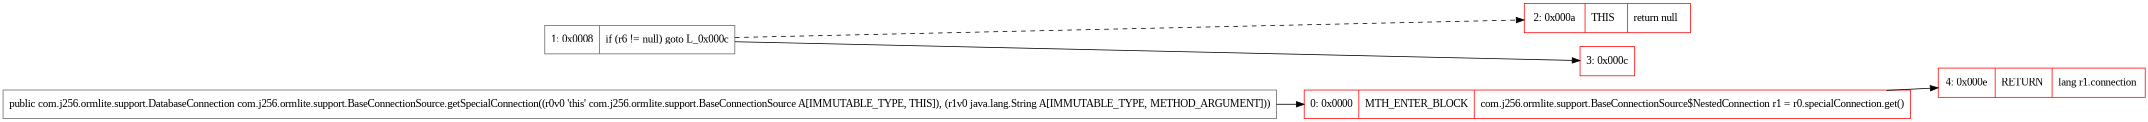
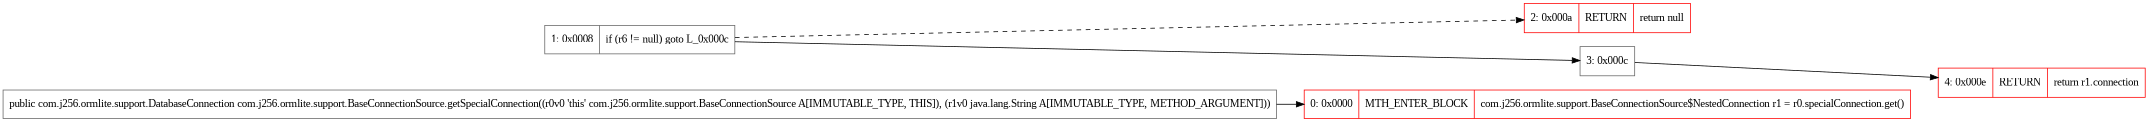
(1603, 18) -> (1606, 18)
(1607, 61) -> (1607, 61)
(2098, 82) -> (2096, 82)
(1908, 89) -> (1782, 70)
